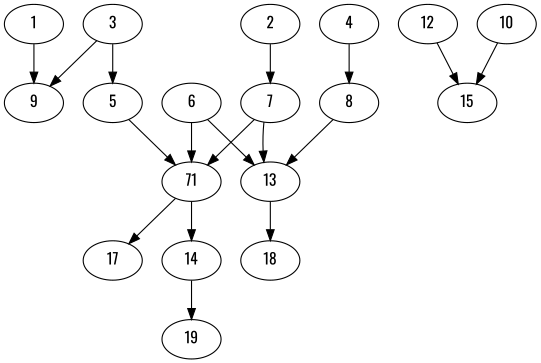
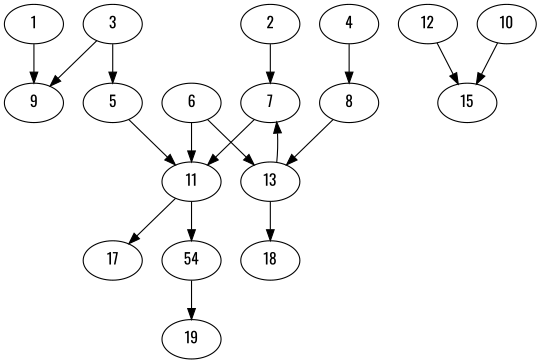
(263, 137) -> (278, 148)
(192, 182) -> (192, 182)
(192, 260) -> (192, 260)
